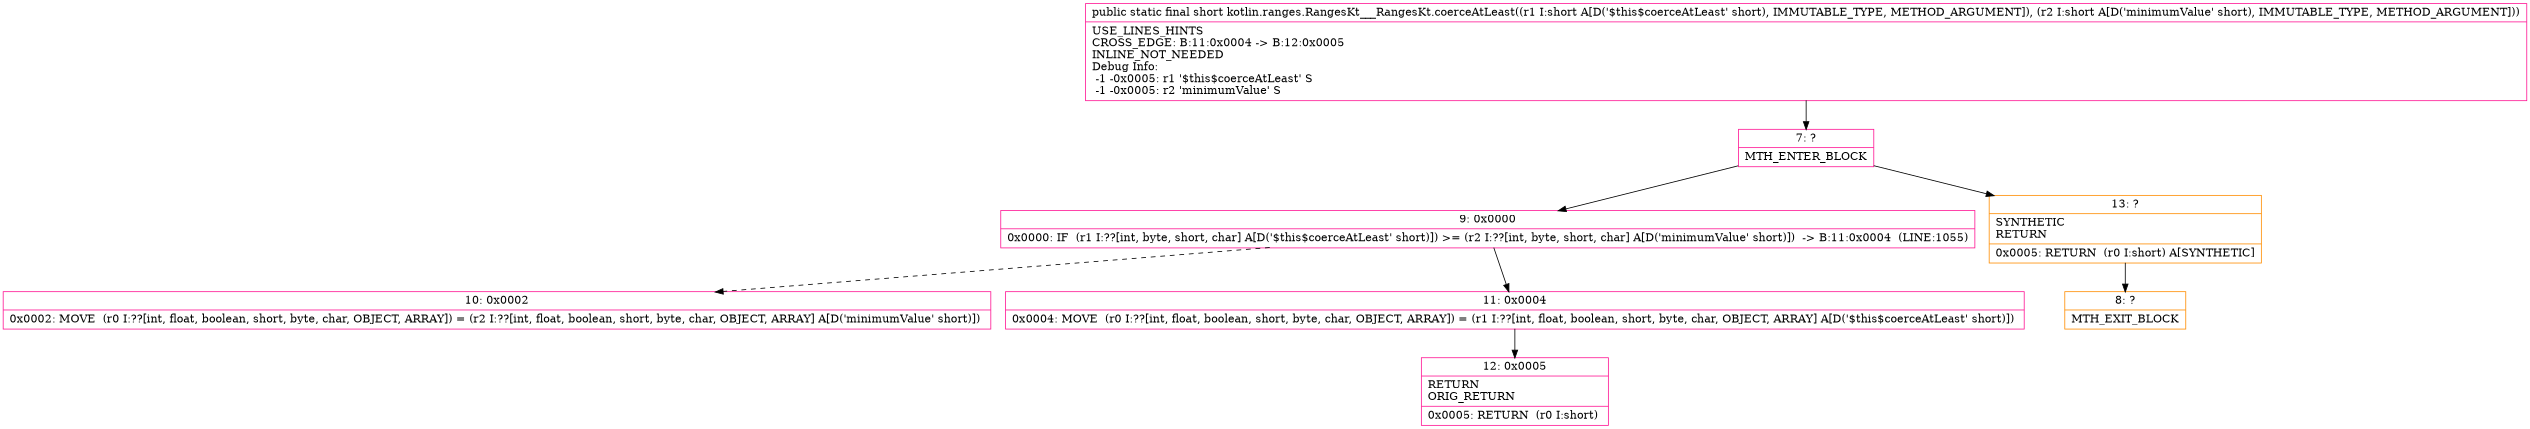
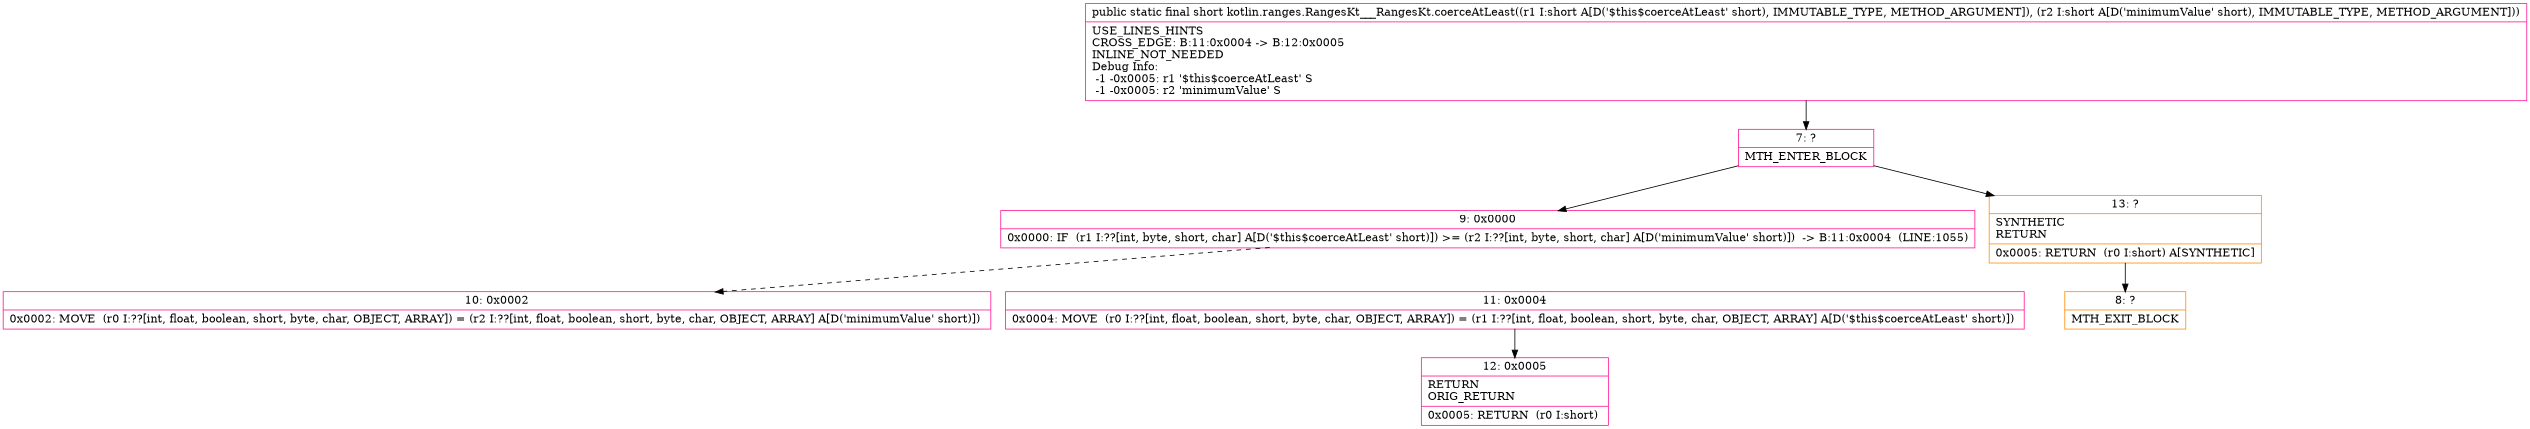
(1500, 266) -> none
